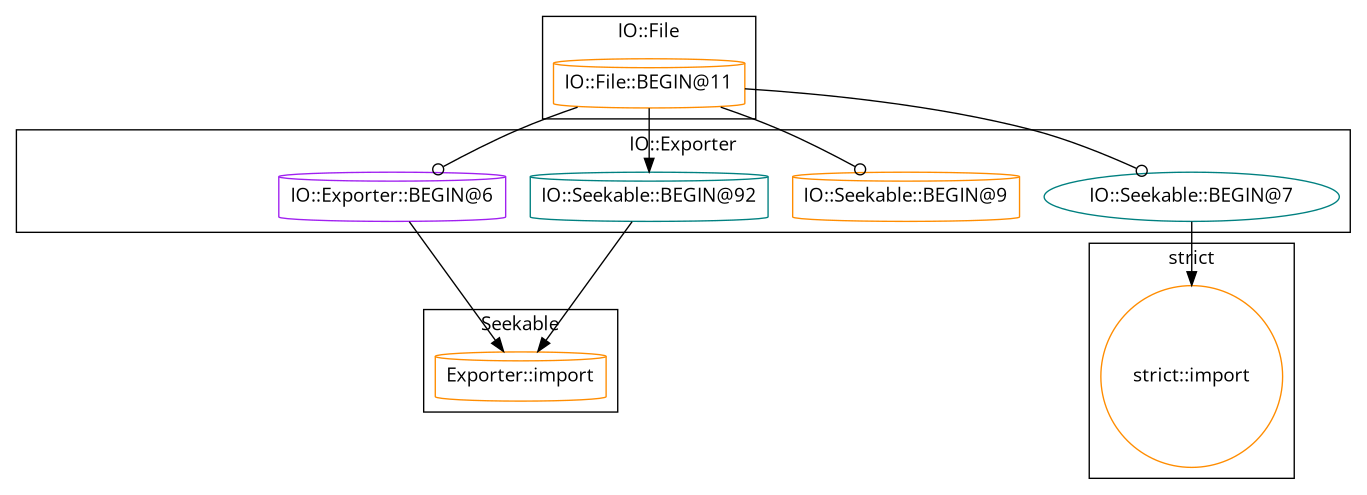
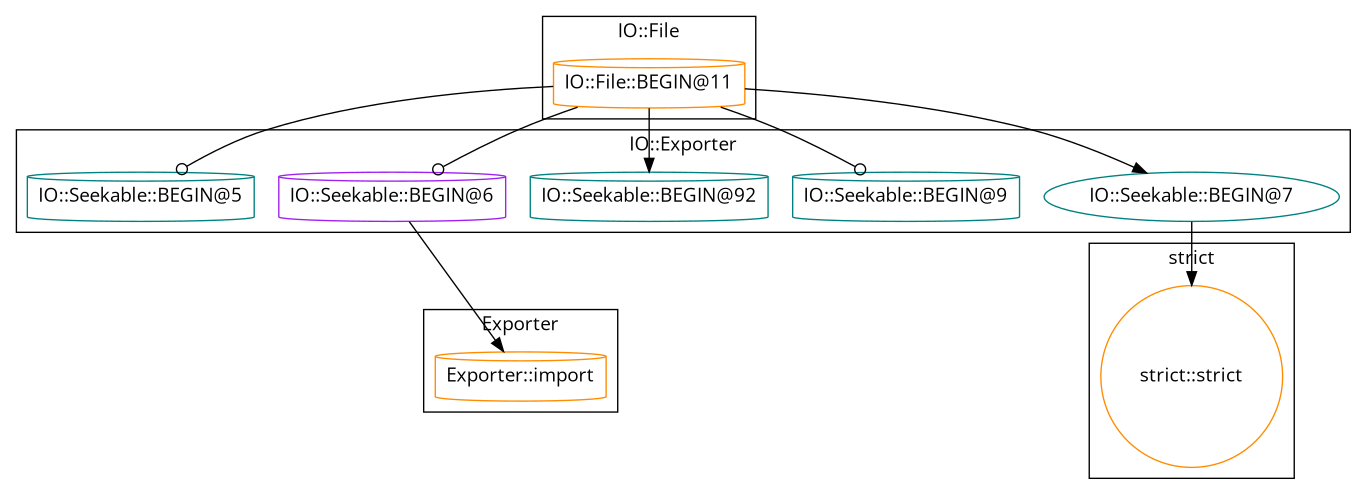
(944, 111) -> (944, 111)
none -> (141, 197)
(392, 197) -> (392, 197)
(906, 197) -> (906, 197)
(589, 281) -> none
(521, 325) -> (521, 325)
(1192, 377) -> (1192, 377)
